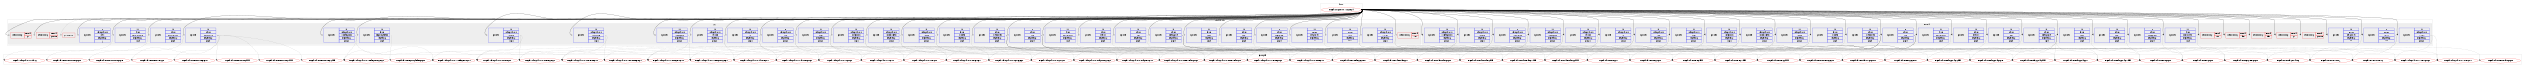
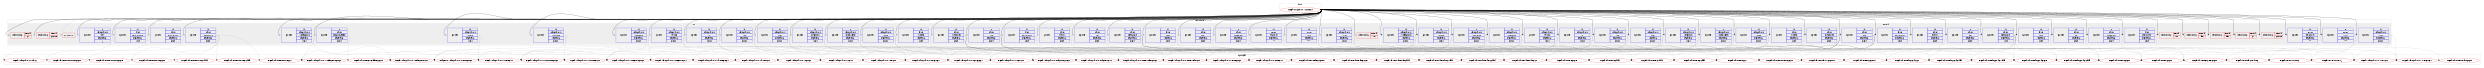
(237, 61) -> none
(540, 61) -> (456, 61)
